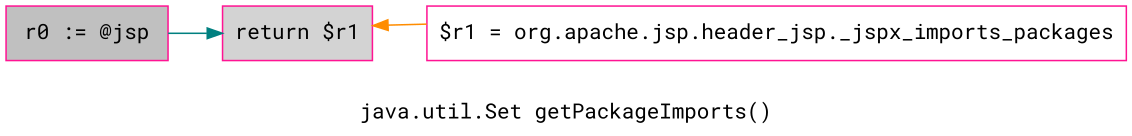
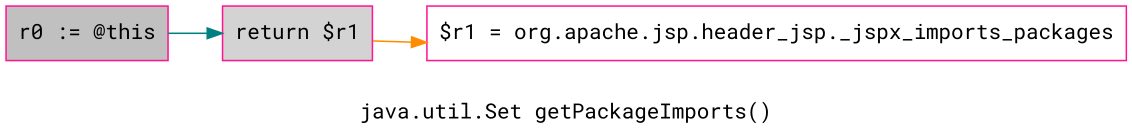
(407, 25) -> (392, 42)
(87, 33) -> (87, 33)
